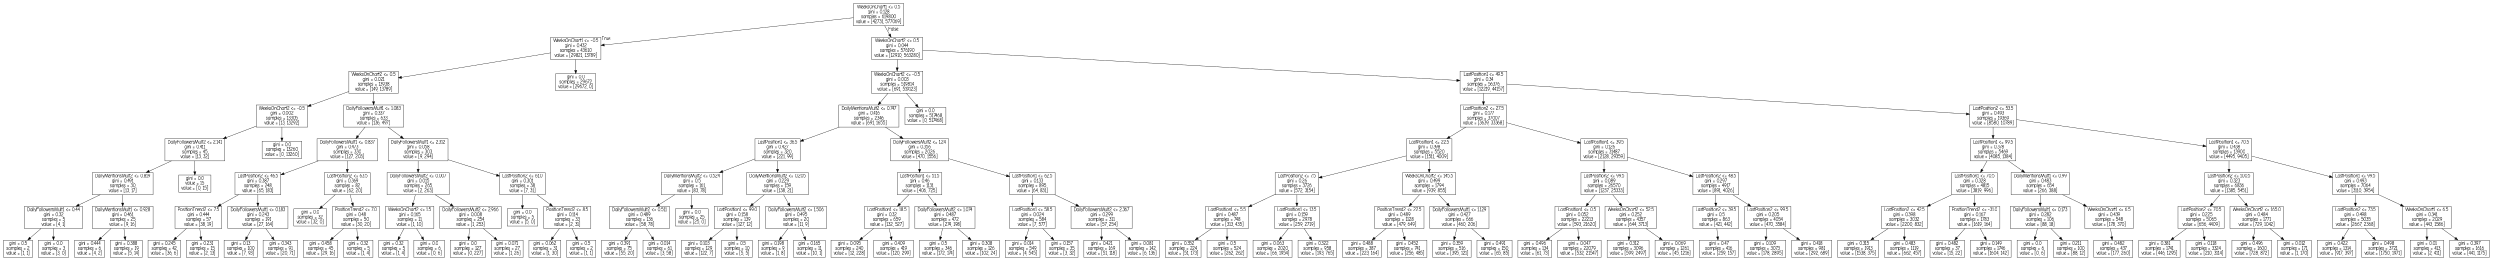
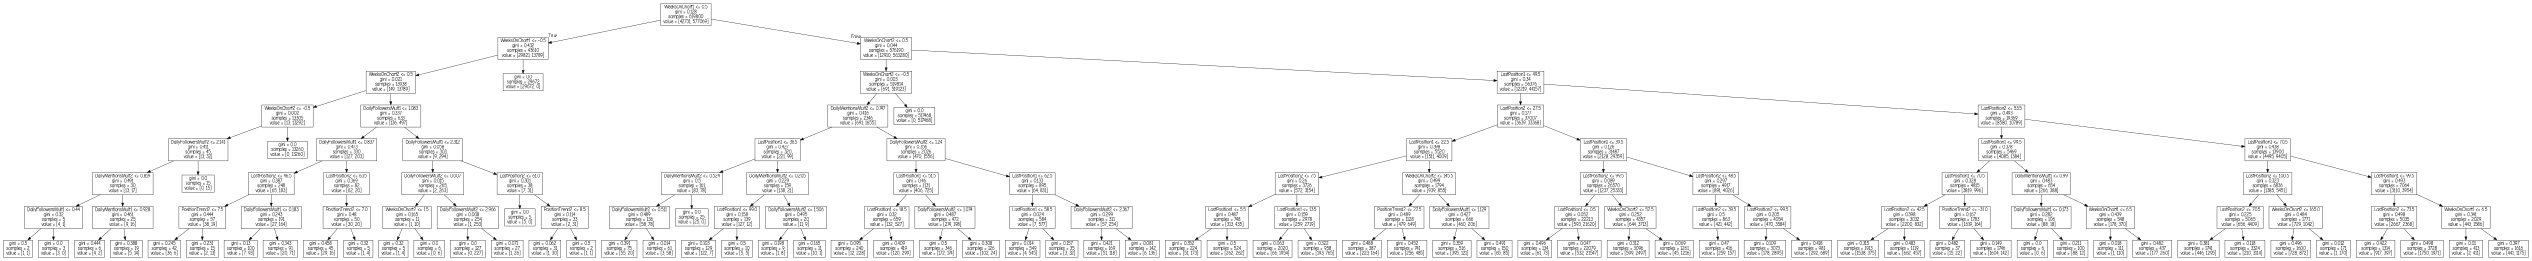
(195, 184) -> (198, 184)
(310, 217) -> none
none -> (2110, 249)
(2383, 249) -> (2422, 249)
